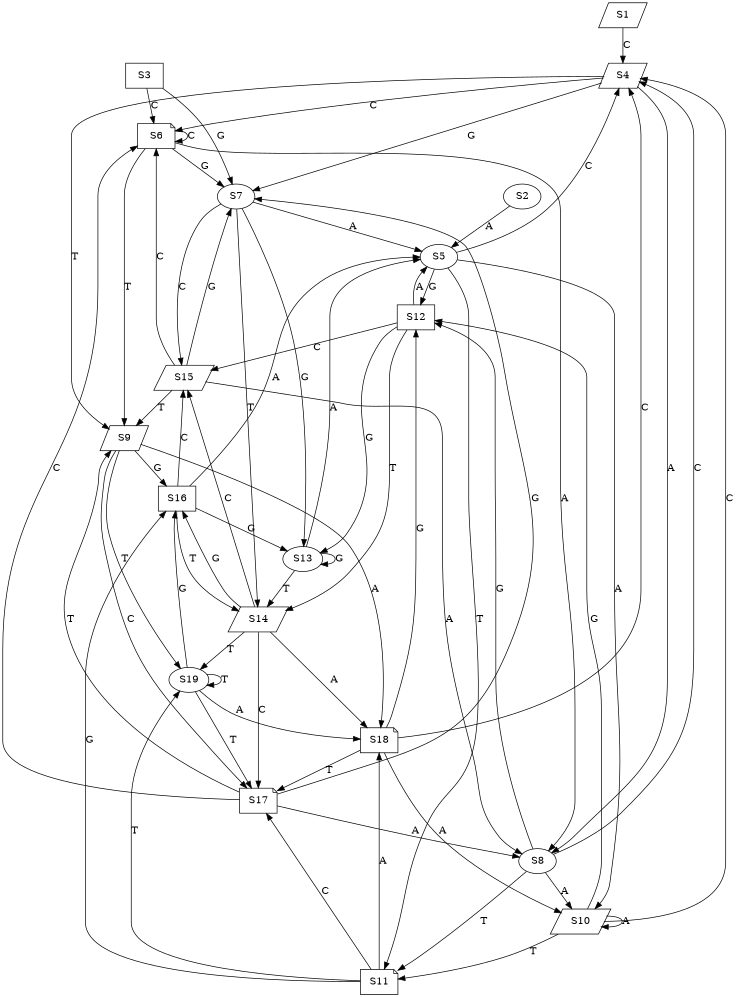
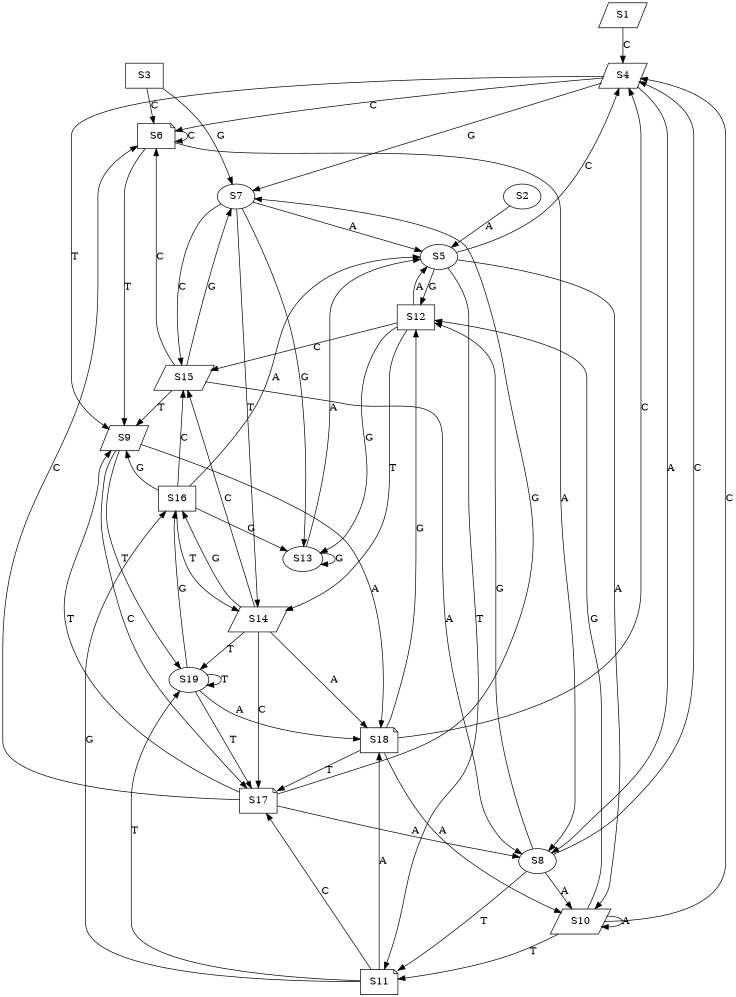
(195, 166) -> none
(148, 466) -> (139, 477)
(283, 586) -> none
